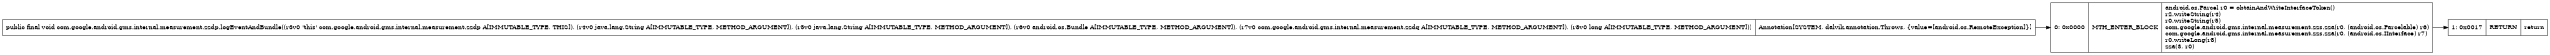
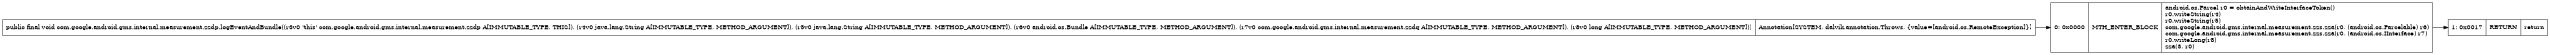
(2193, 14) -> (2193, 14)
